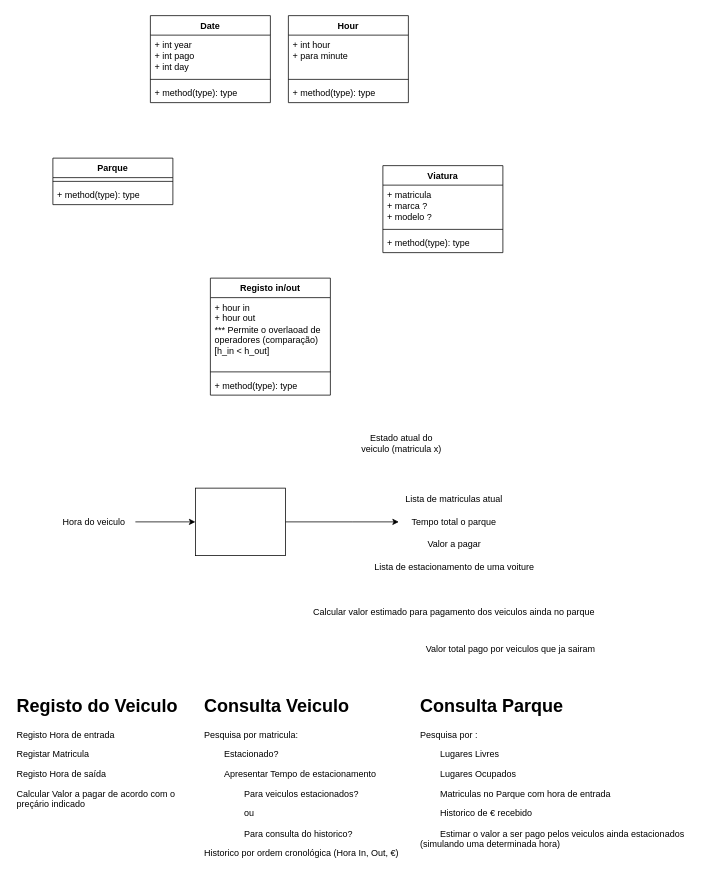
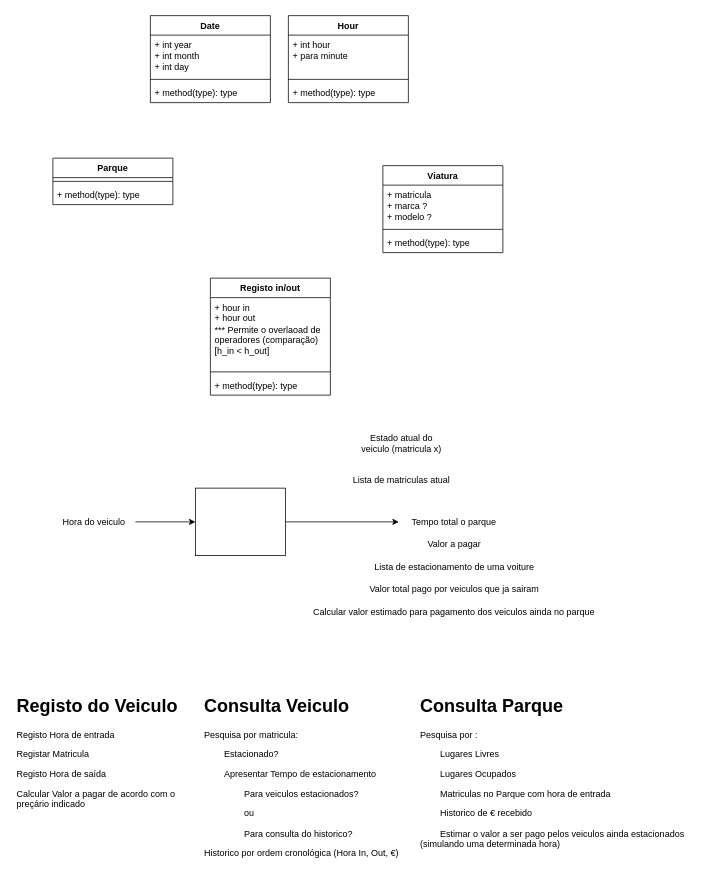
(177, 56) -> (179, 56)
(454, 499) -> (402, 480)
(510, 649) -> (454, 589)
